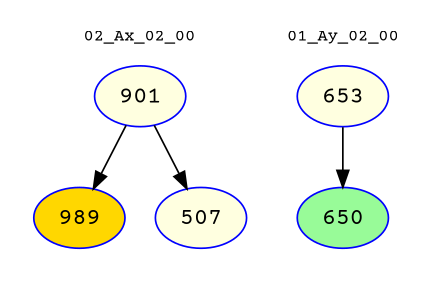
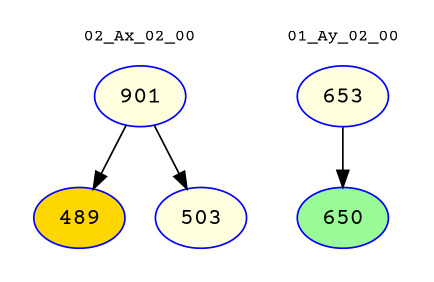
(79, 218) -> (79, 218)
(201, 218) -> (201, 218)
